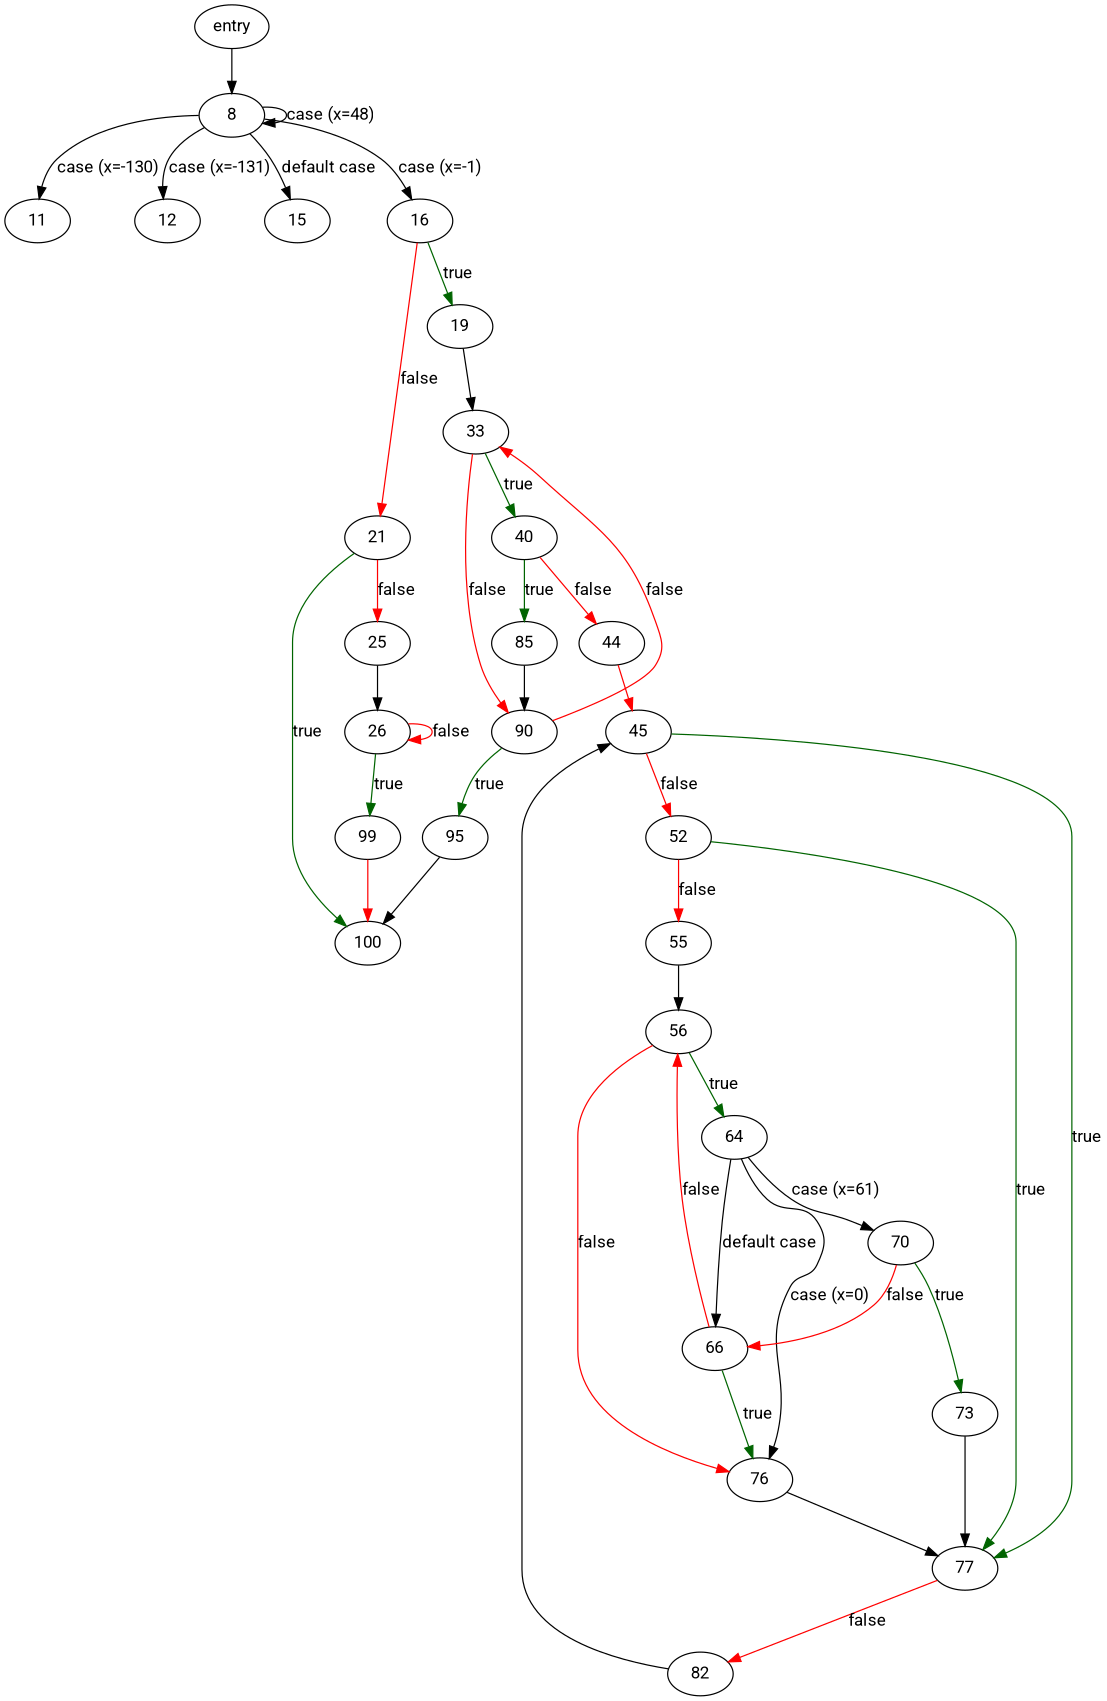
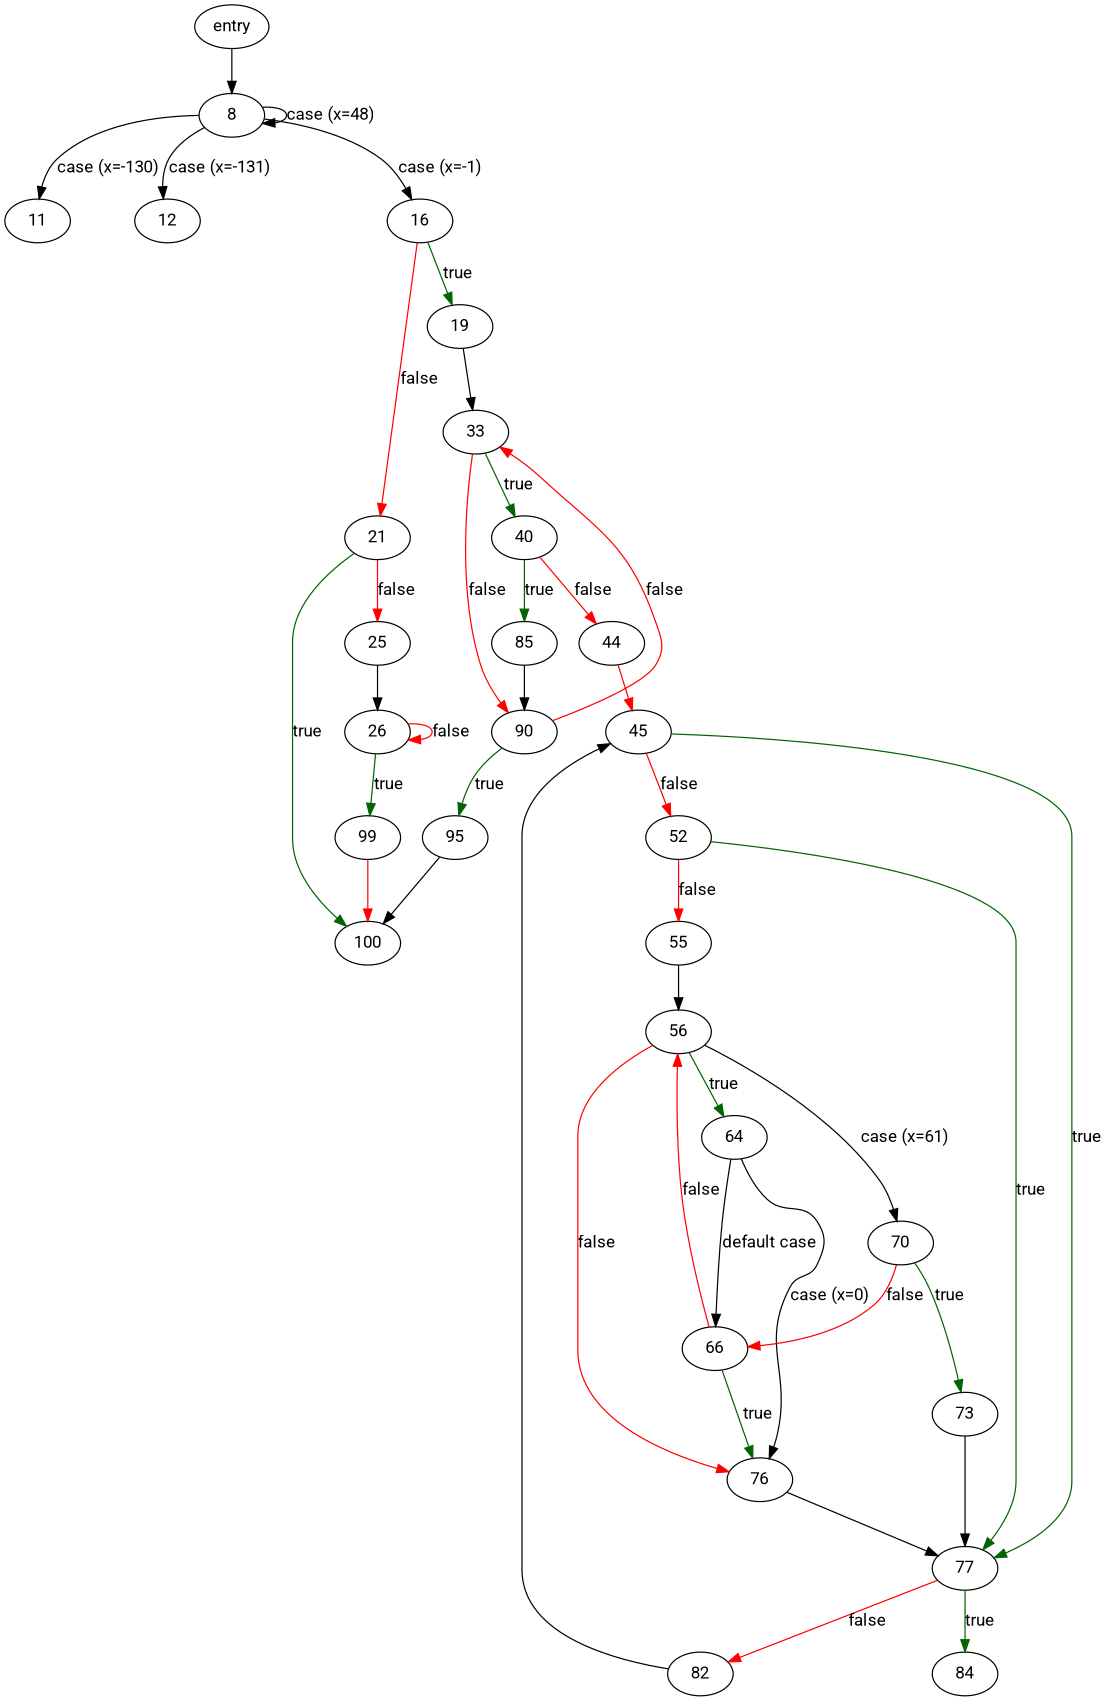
(297, 221) -> none
(795, 1201) -> (813, 1113)
none -> (965, 1674)
